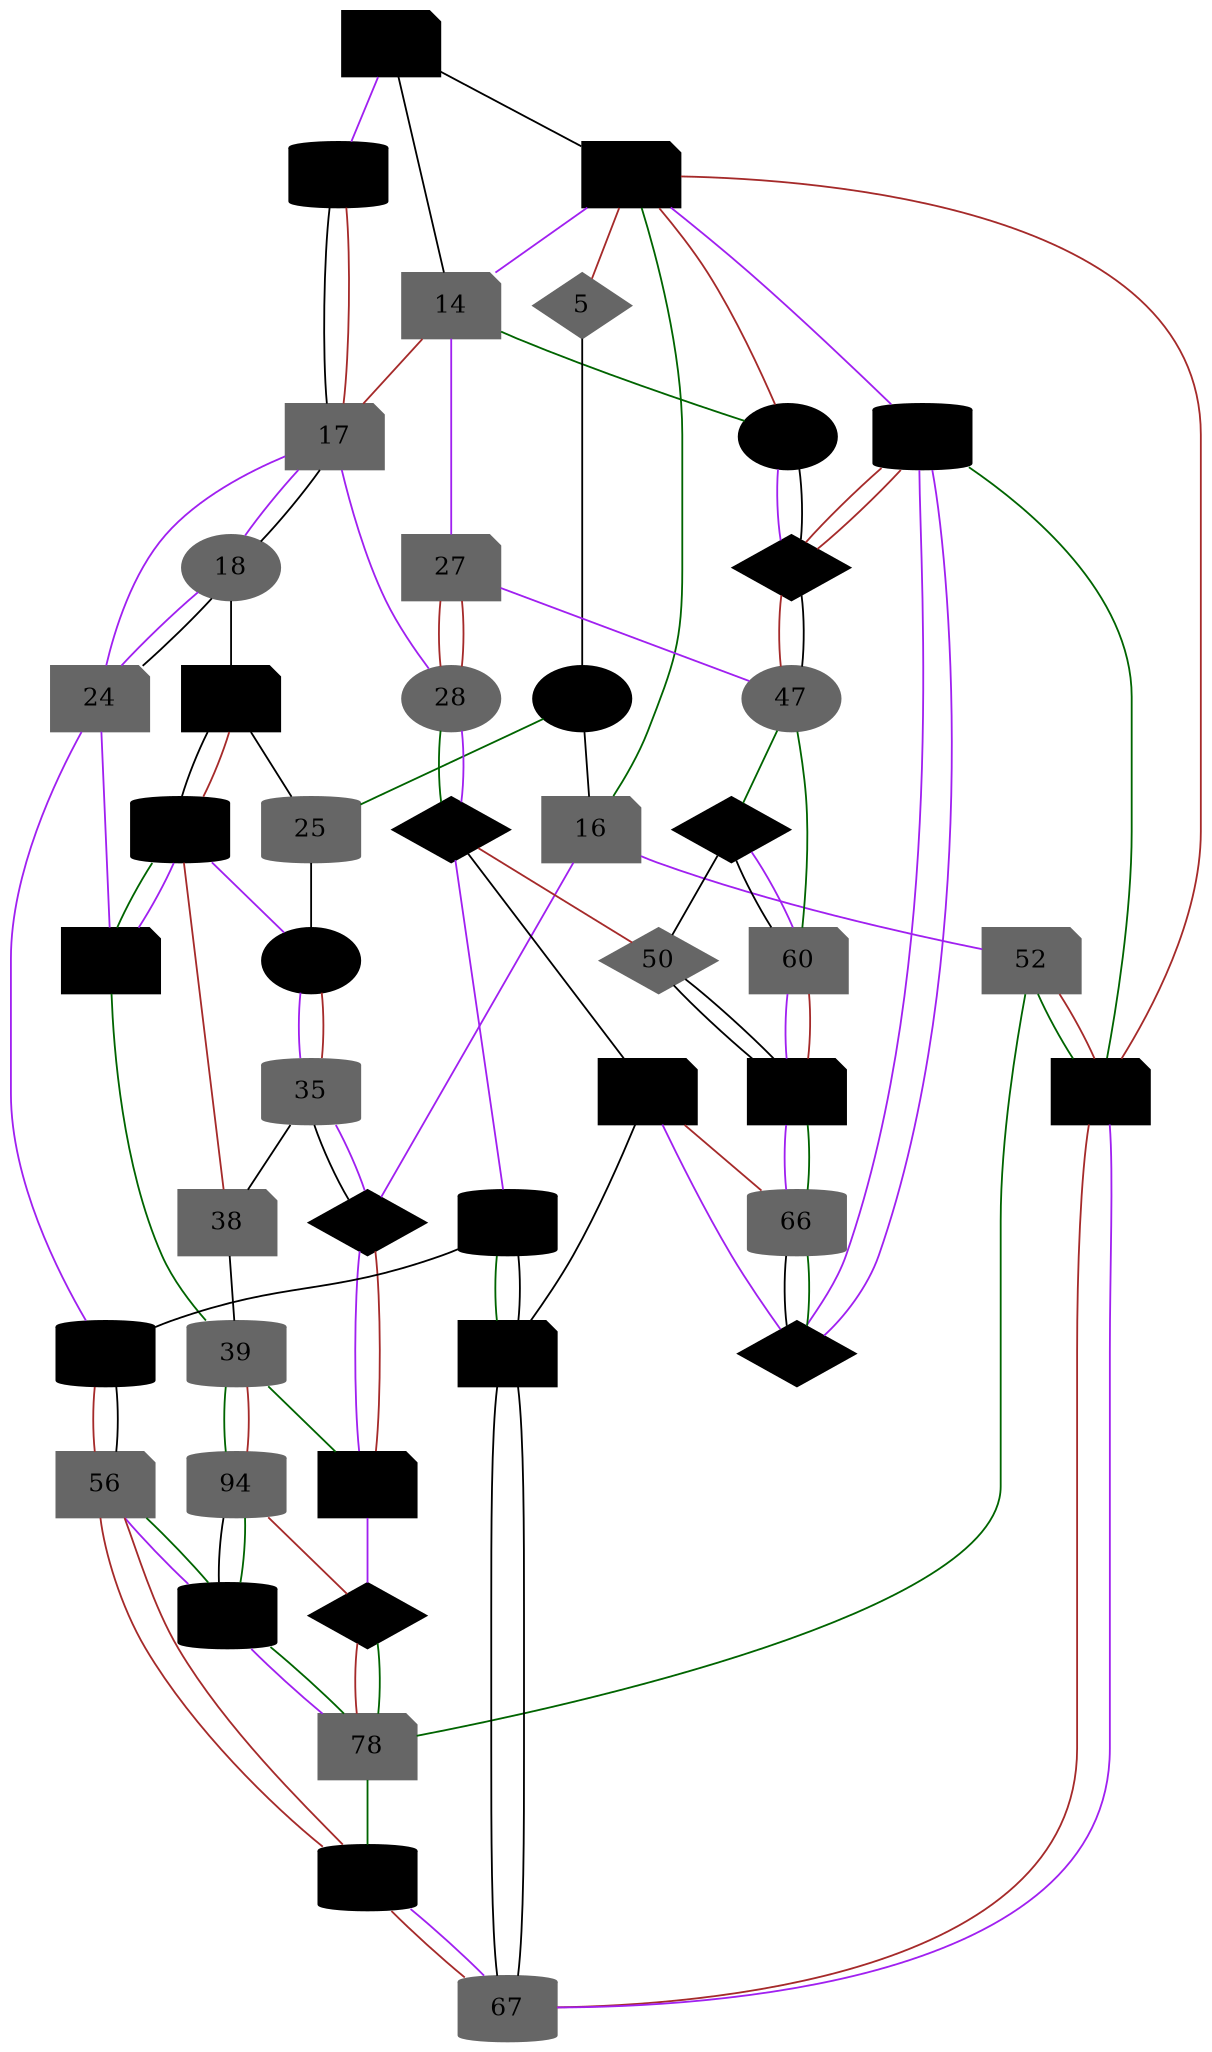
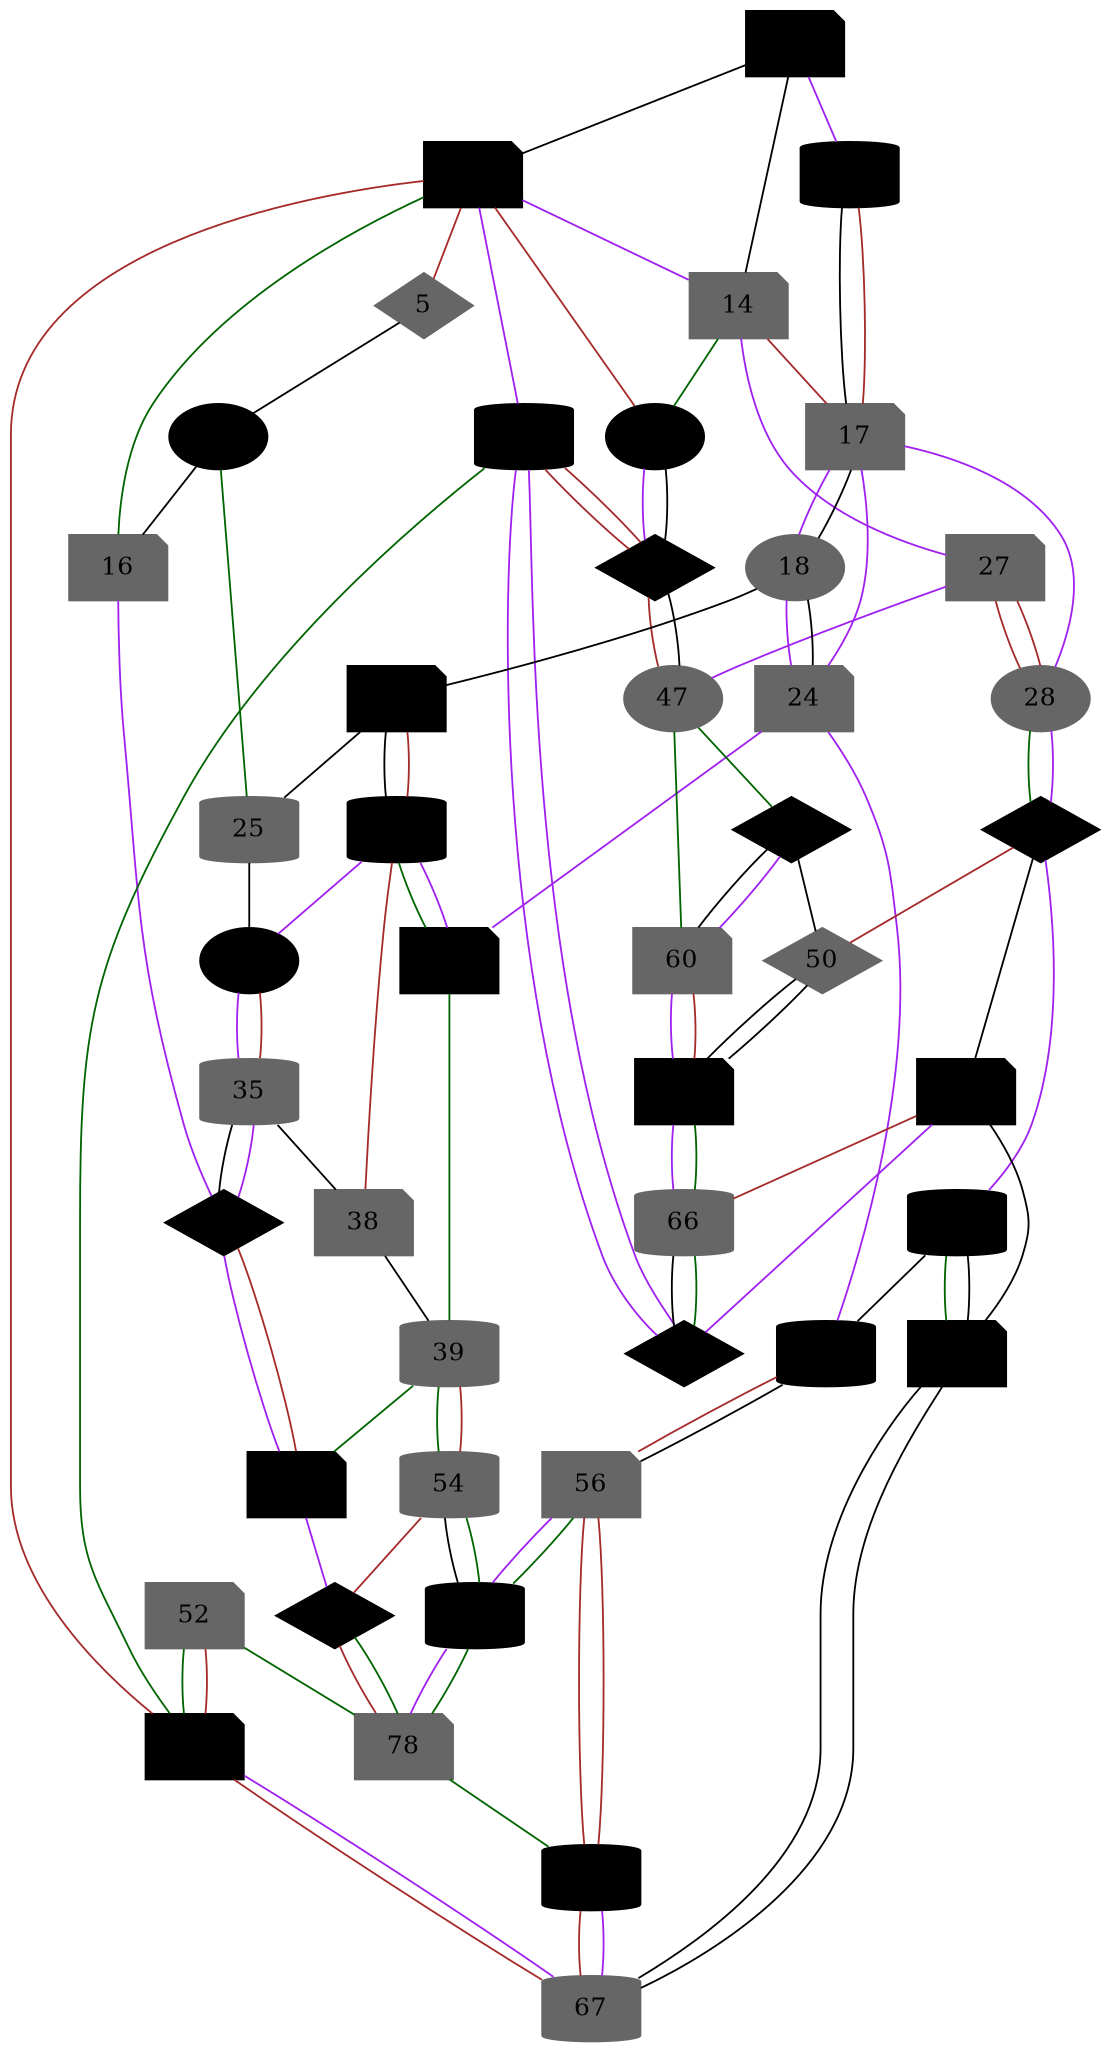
(818, 911) -> none
(237, 1485) -> (449, 1485)
